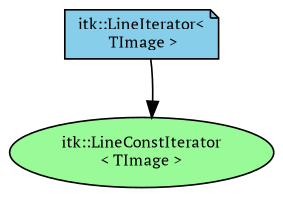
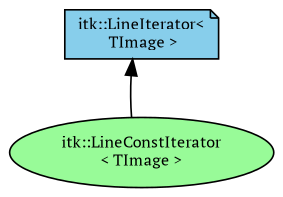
(152, 80) -> (131, 97)
